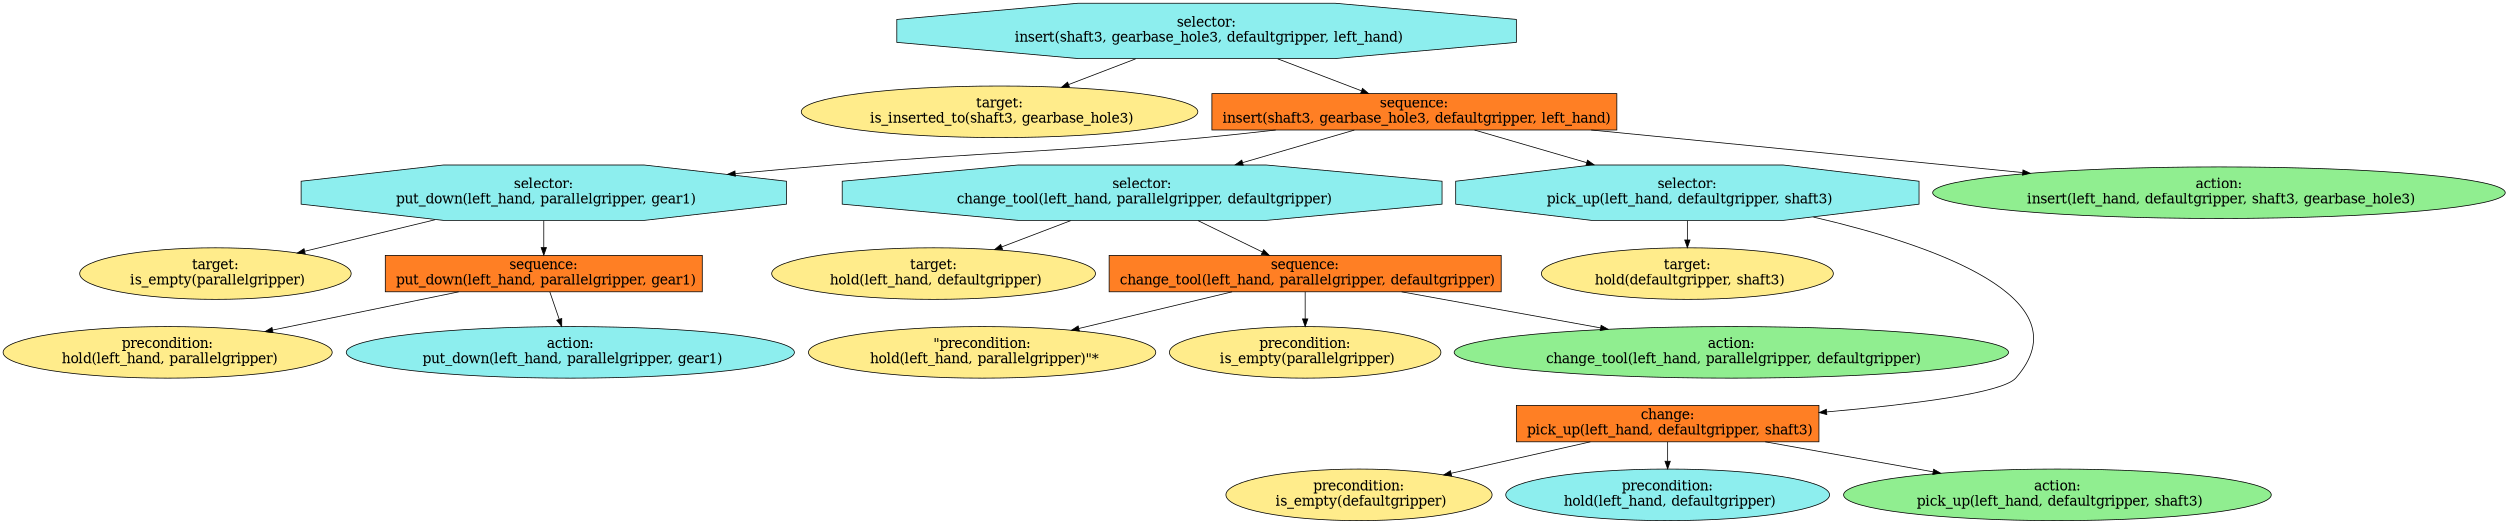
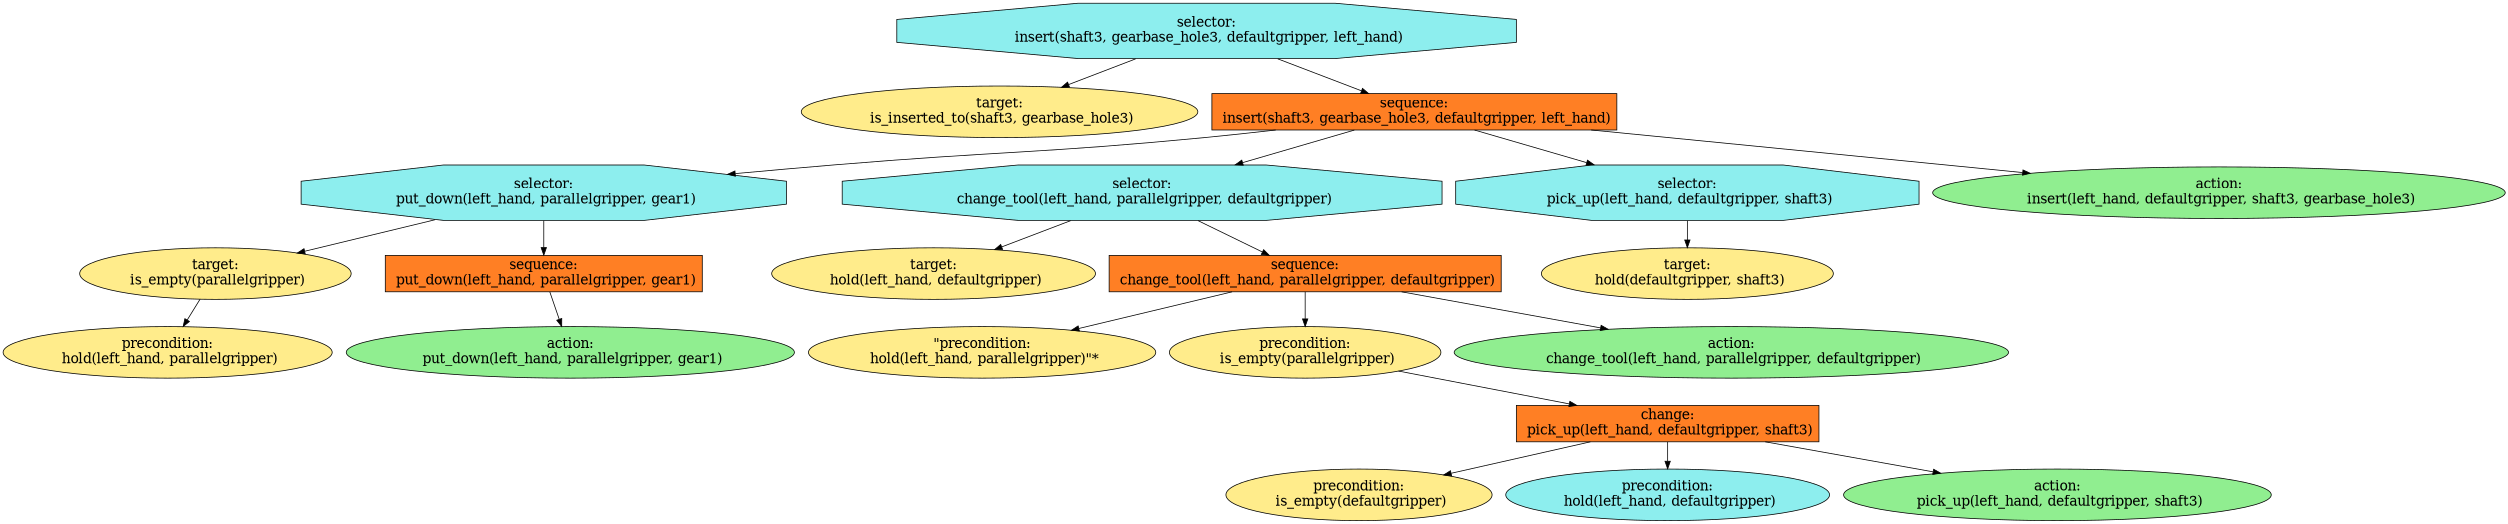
(366, 311) -> (194, 310)
(2031, 325) -> (1484, 387)
(570, 352) -> (570, 352)
